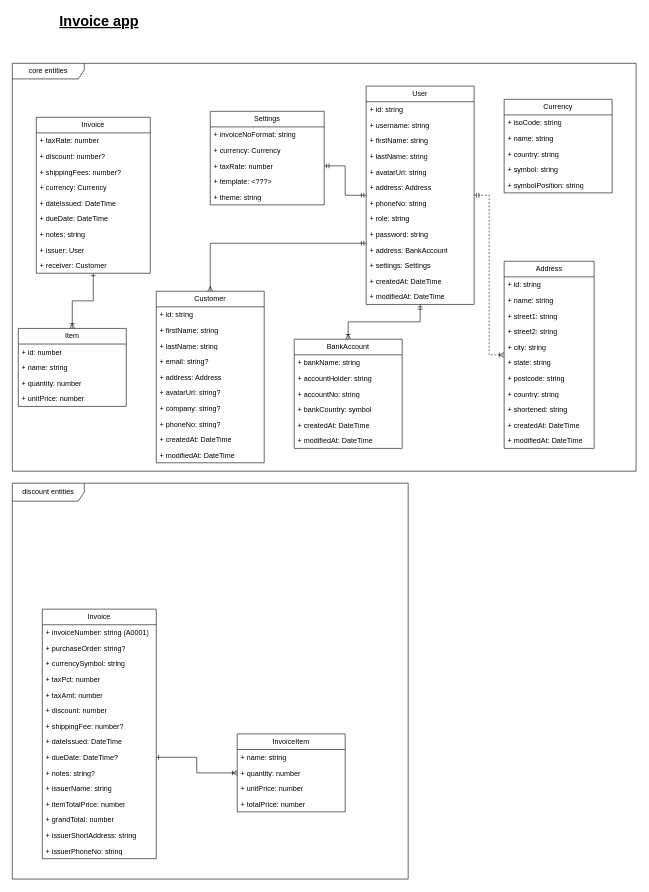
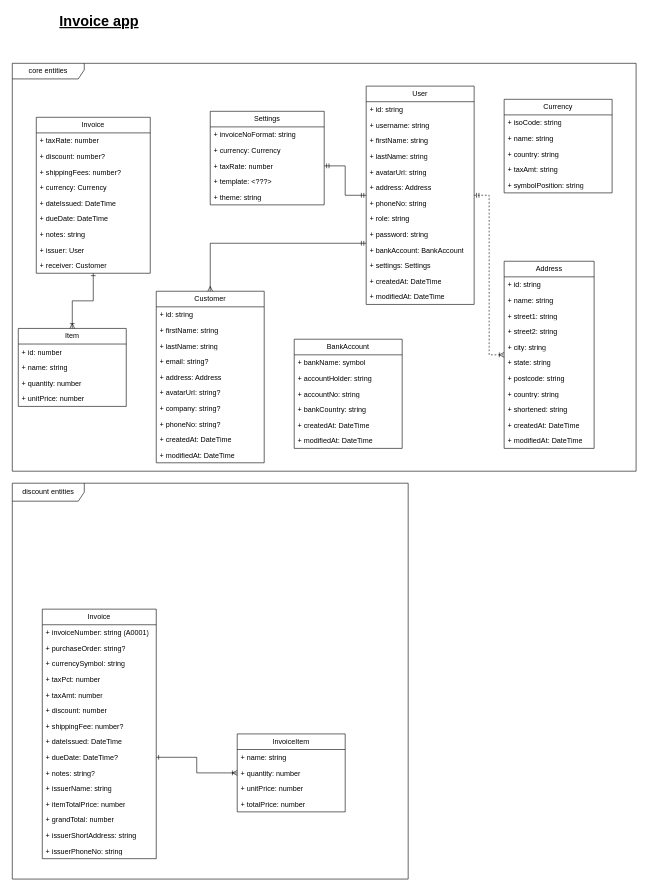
(535, 170) -> (536, 170)
(411, 251) -> (420, 251)
(348, 331) -> none
(330, 363) -> (330, 363)
(336, 410) -> (336, 410)
